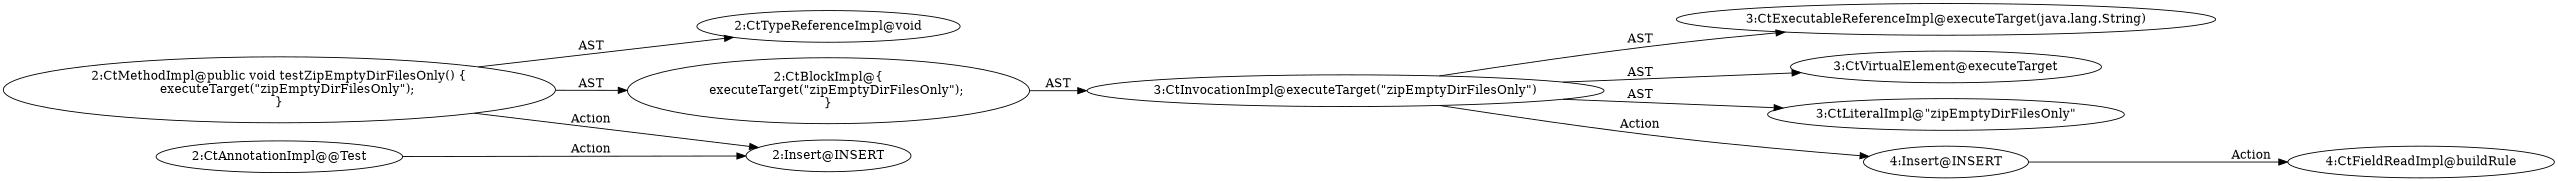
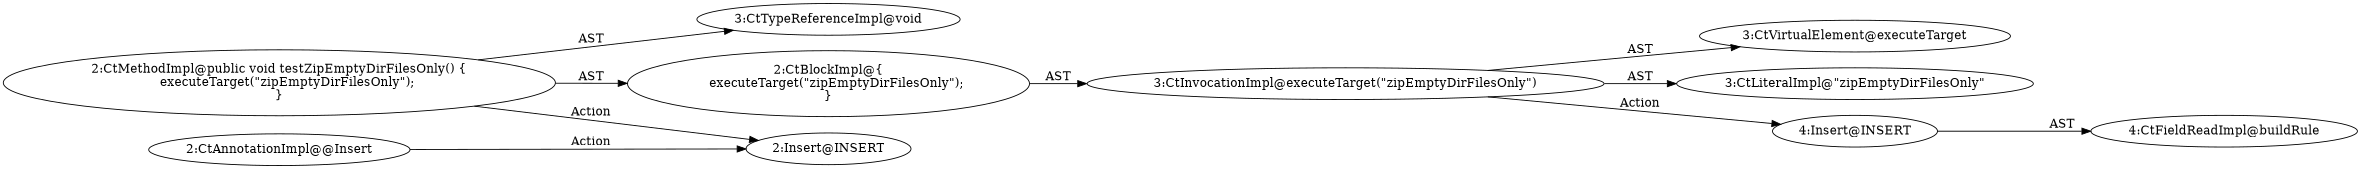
(1946, 19) -> none
(829, 26) -> (829, 19)
(2252, 155) -> (2062, 125)
(279, 157) -> (279, 150)
